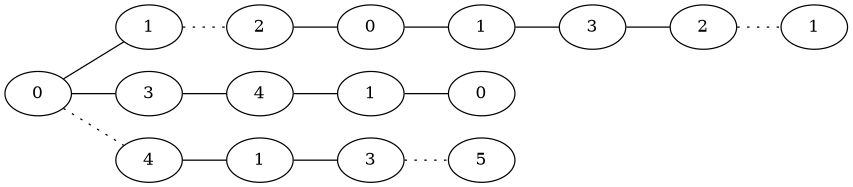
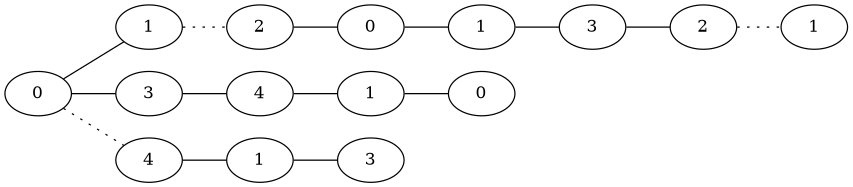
(482, 160) -> none
